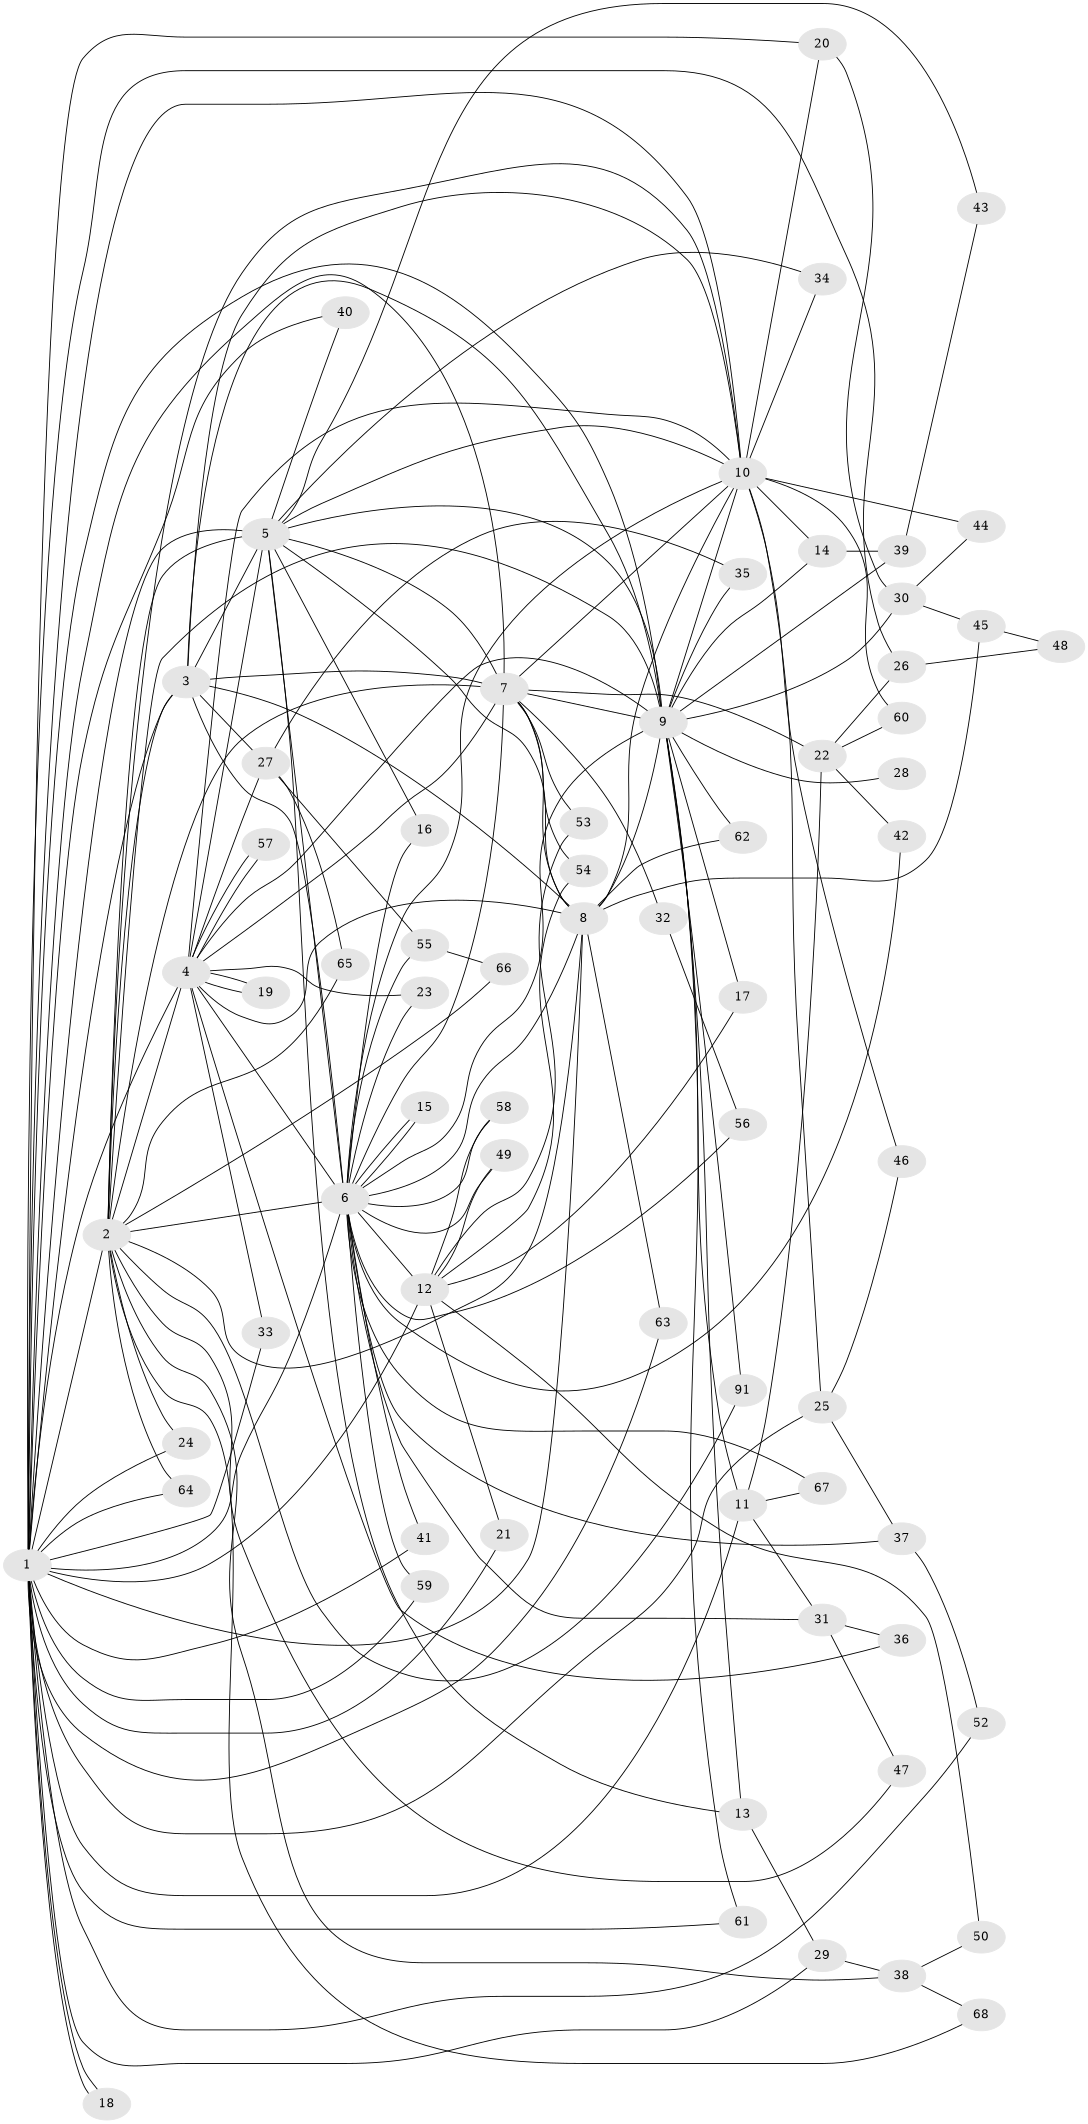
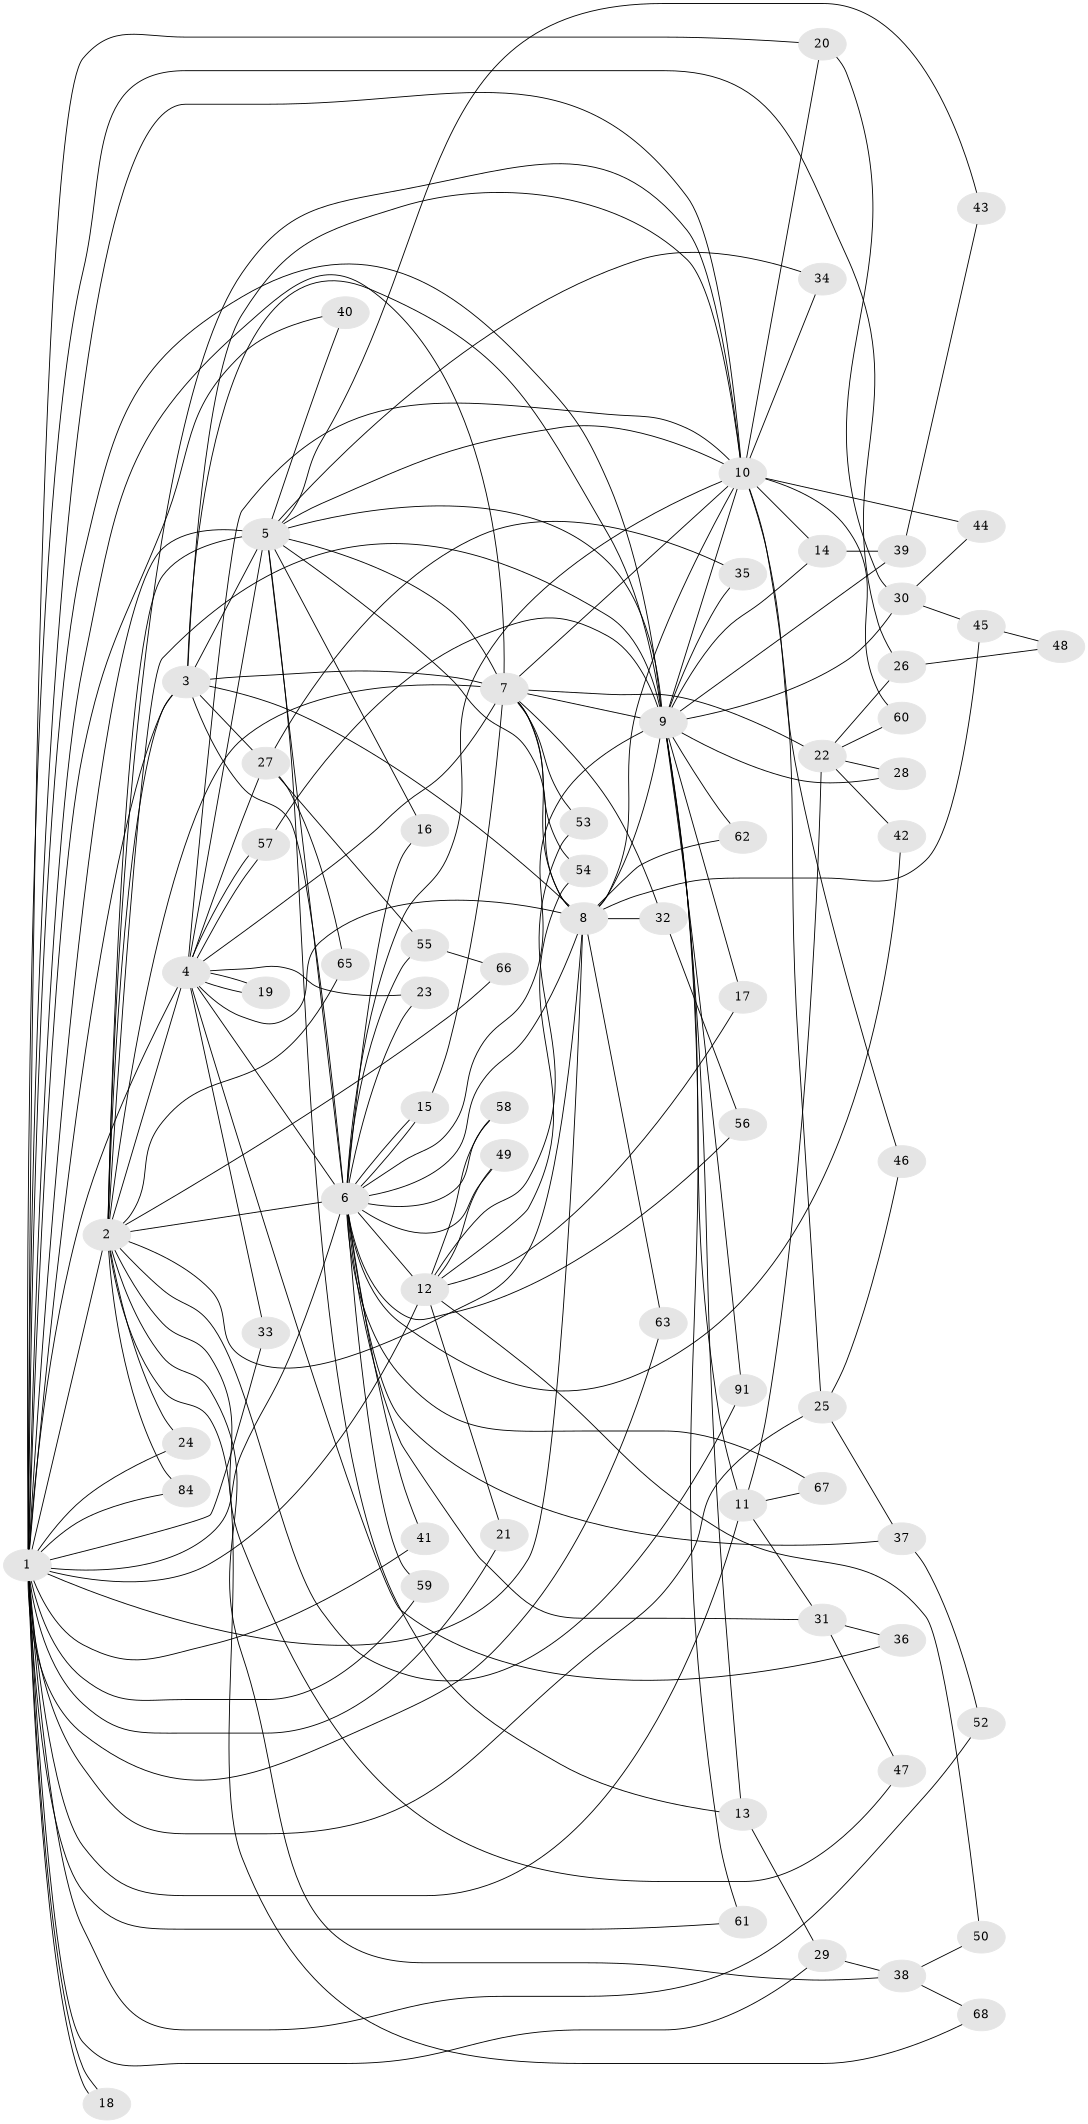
(399, 746) -> (452, 650)
none -> (862, 765)
none -> (624, 919)
(465, 970) -> (477, 911)
(186, 1491) -> (186, 1491)
